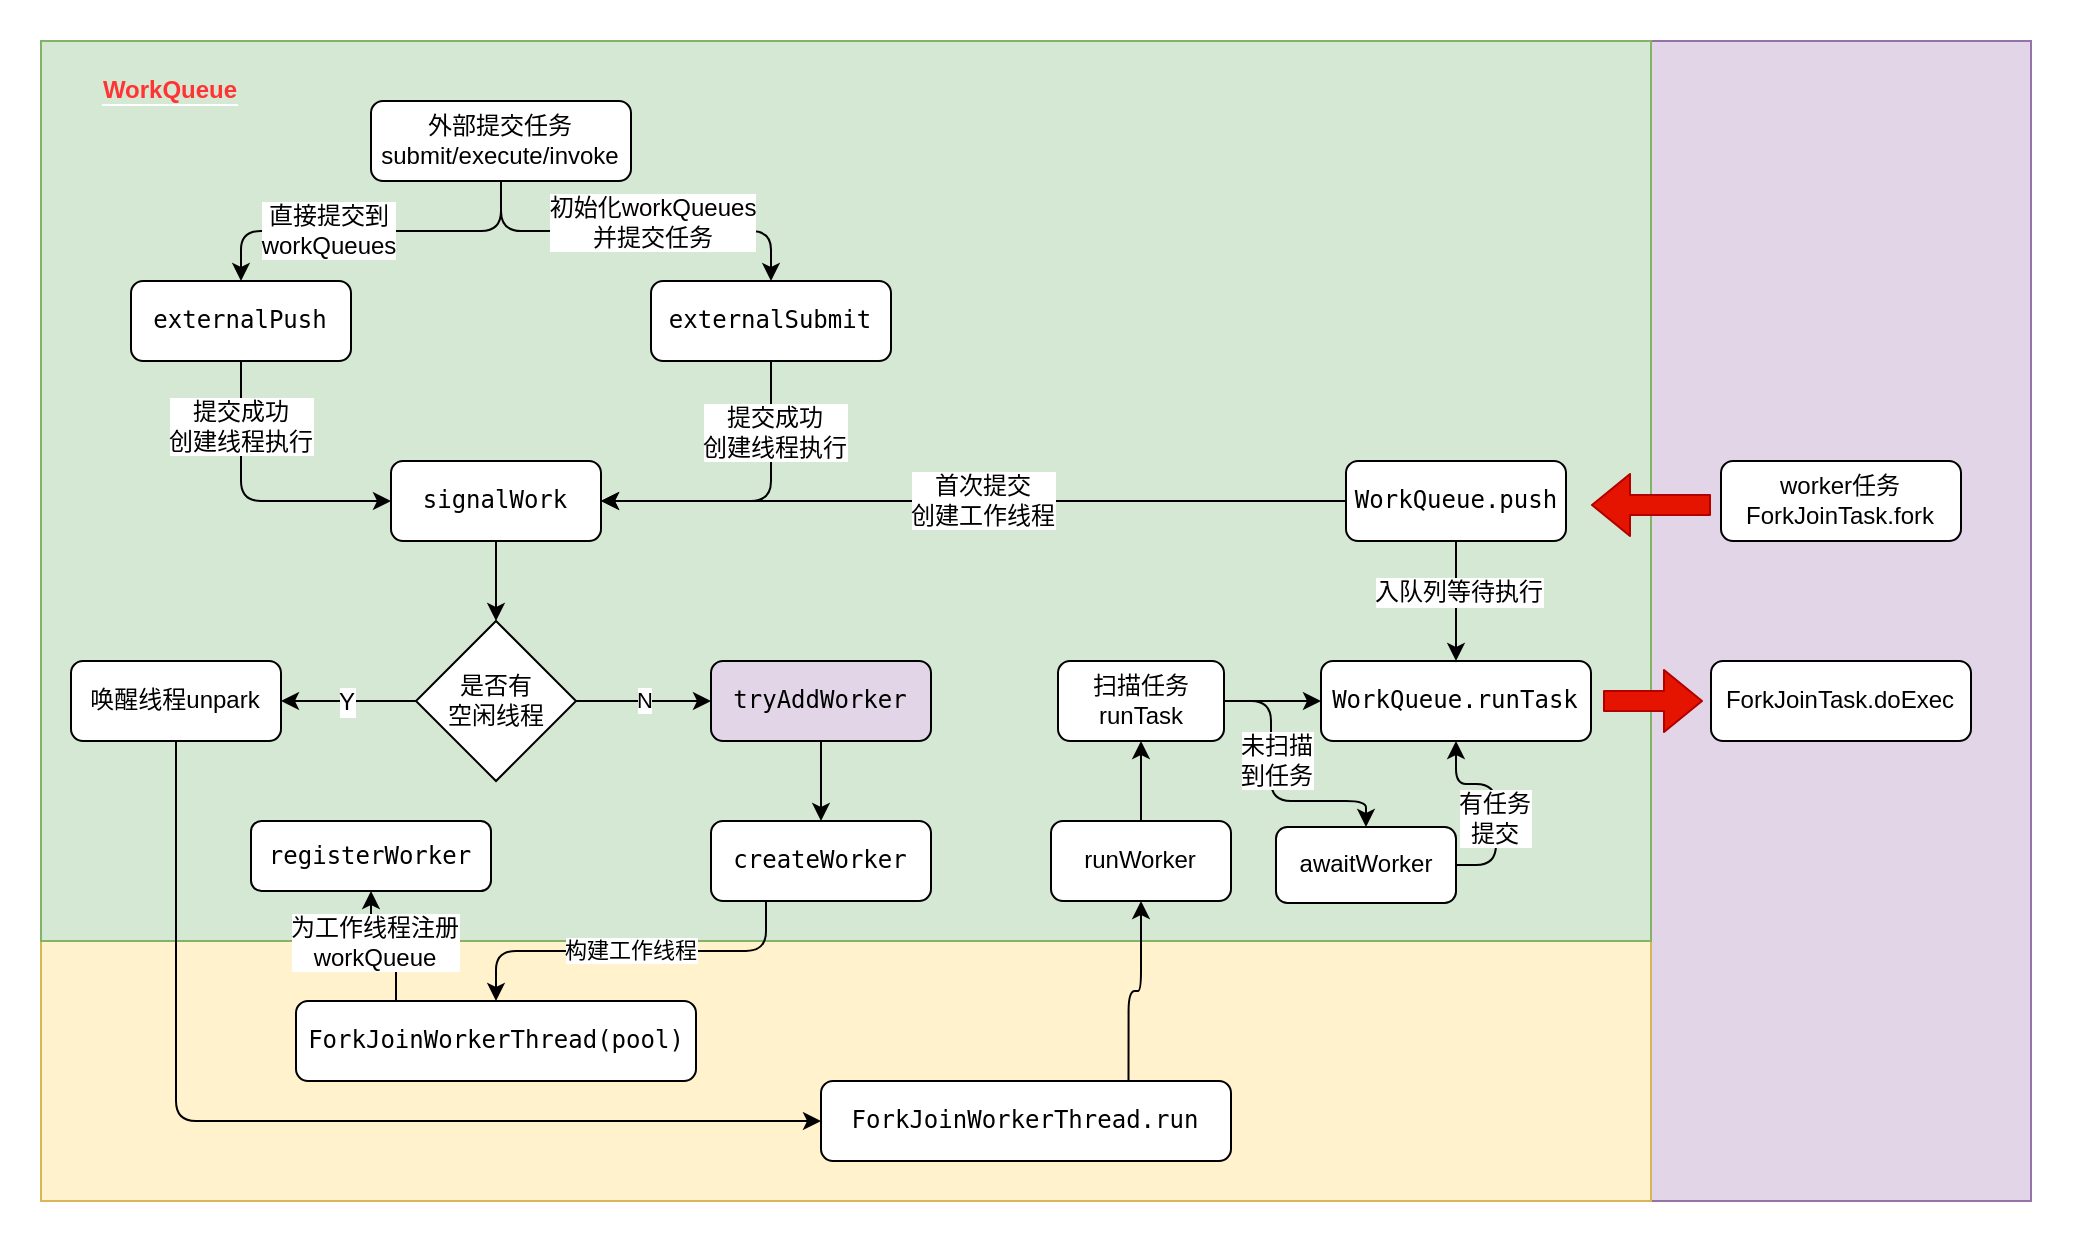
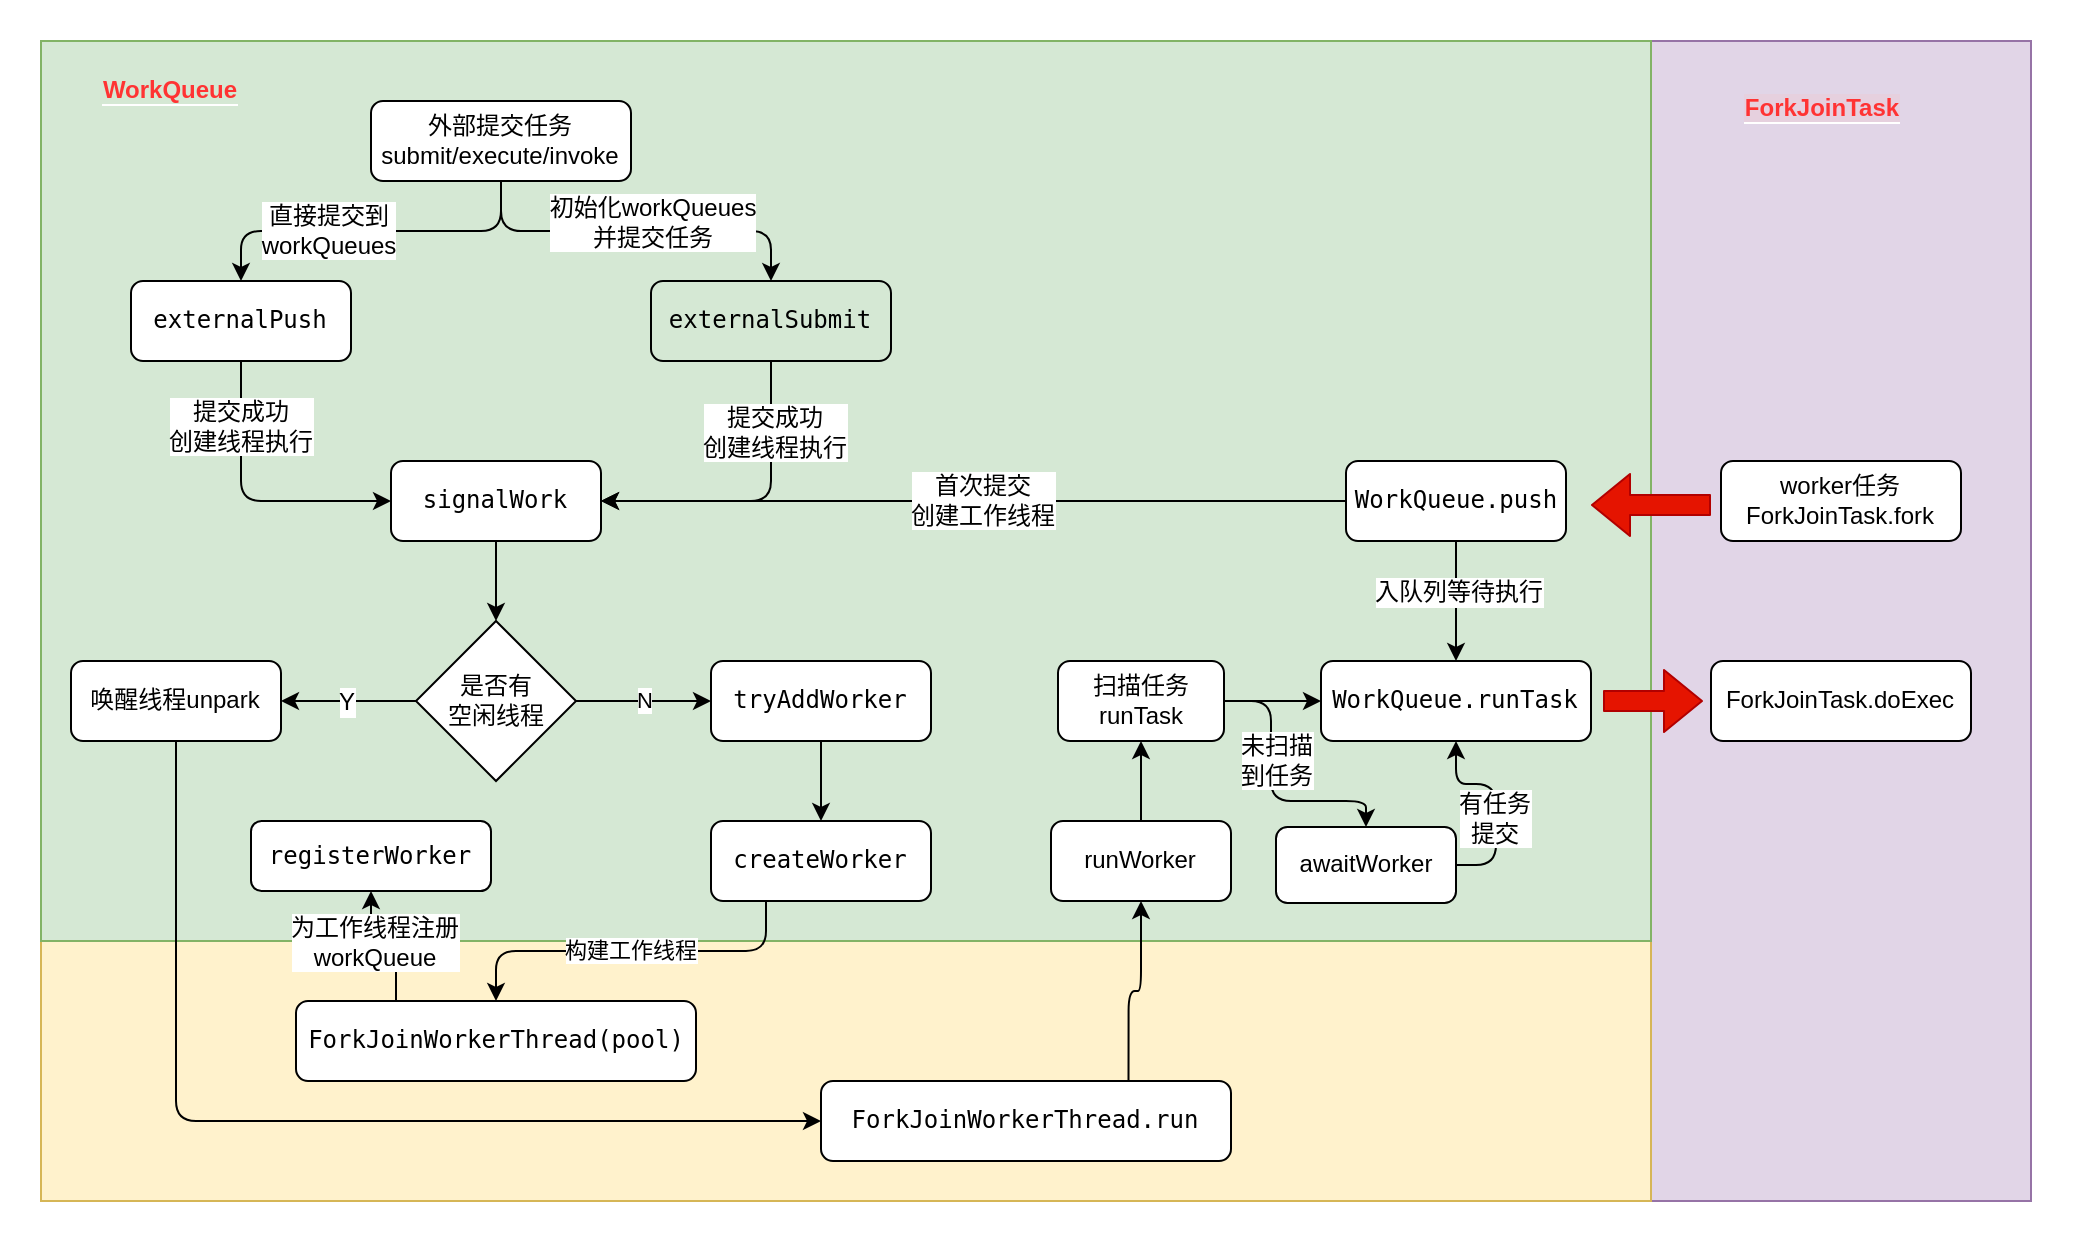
none -> (1823, 108)
(771, 321) -> (771, 321)
(821, 701) -> (821, 701)
